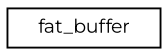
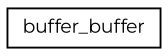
(84, 28) -> (84, 28)
